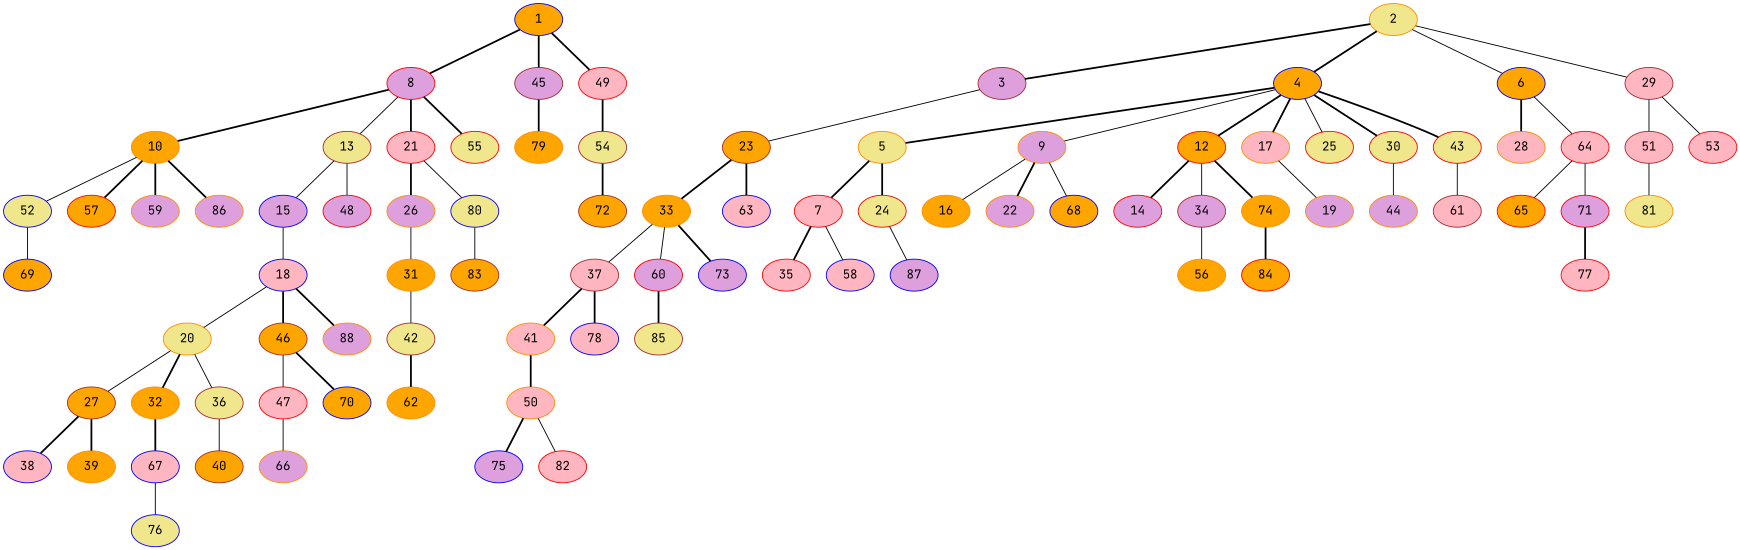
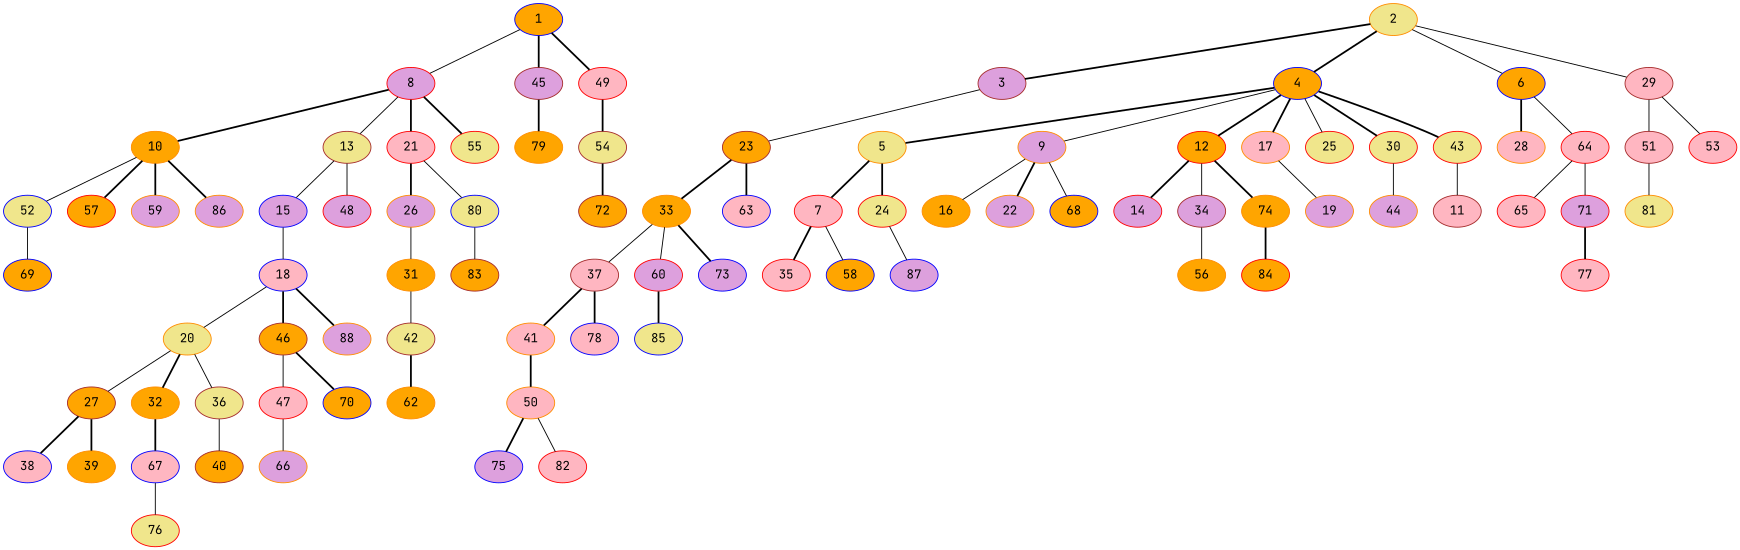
(475, 51) -> (475, 51)
(1457, 211) -> (1457, 211)
(1521, 211) -> (1521, 211)
(850, 275) -> (850, 275)
(659, 339) -> (659, 339)
(155, 531) -> (155, 531)
